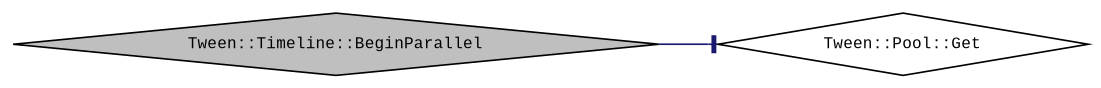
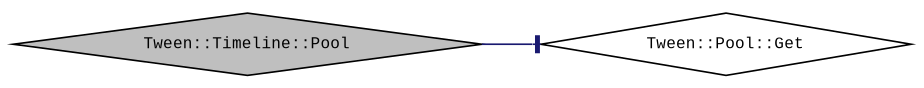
(336, 44) -> (247, 44)
